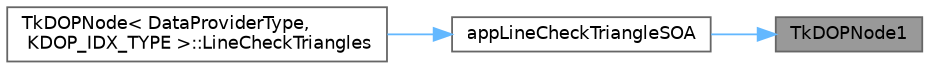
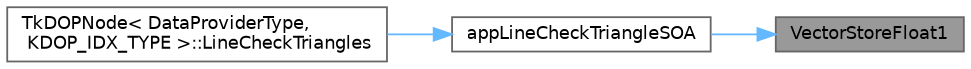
(849, 34) -> (870, 34)
